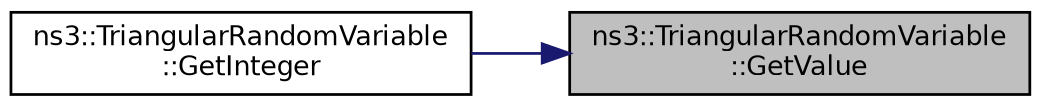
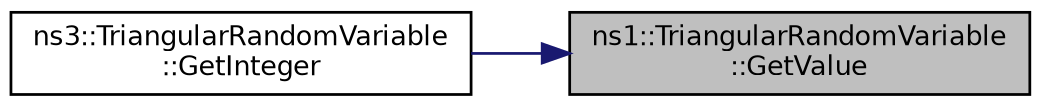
(800, 53) -> (800, 53)
